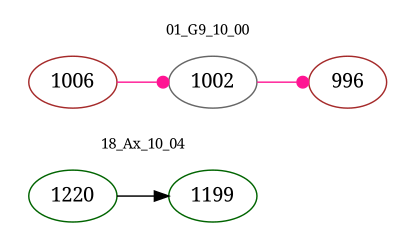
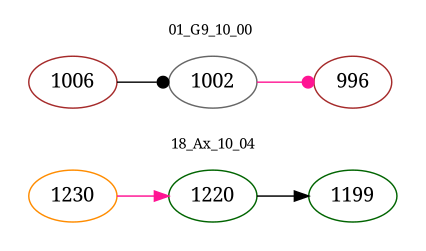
(137, 82) -> (137, 82)
none -> (73, 196)
